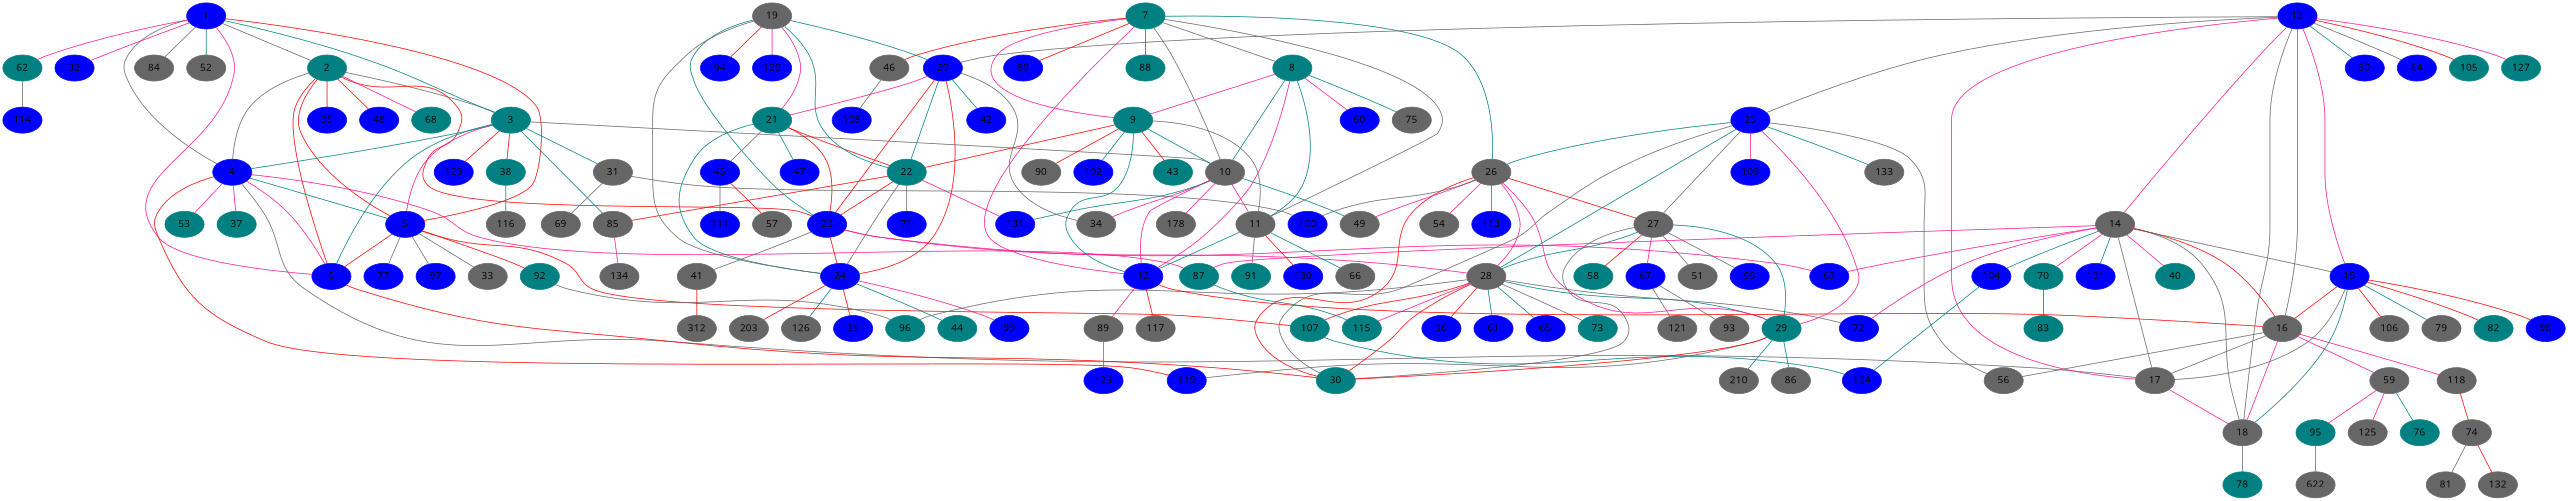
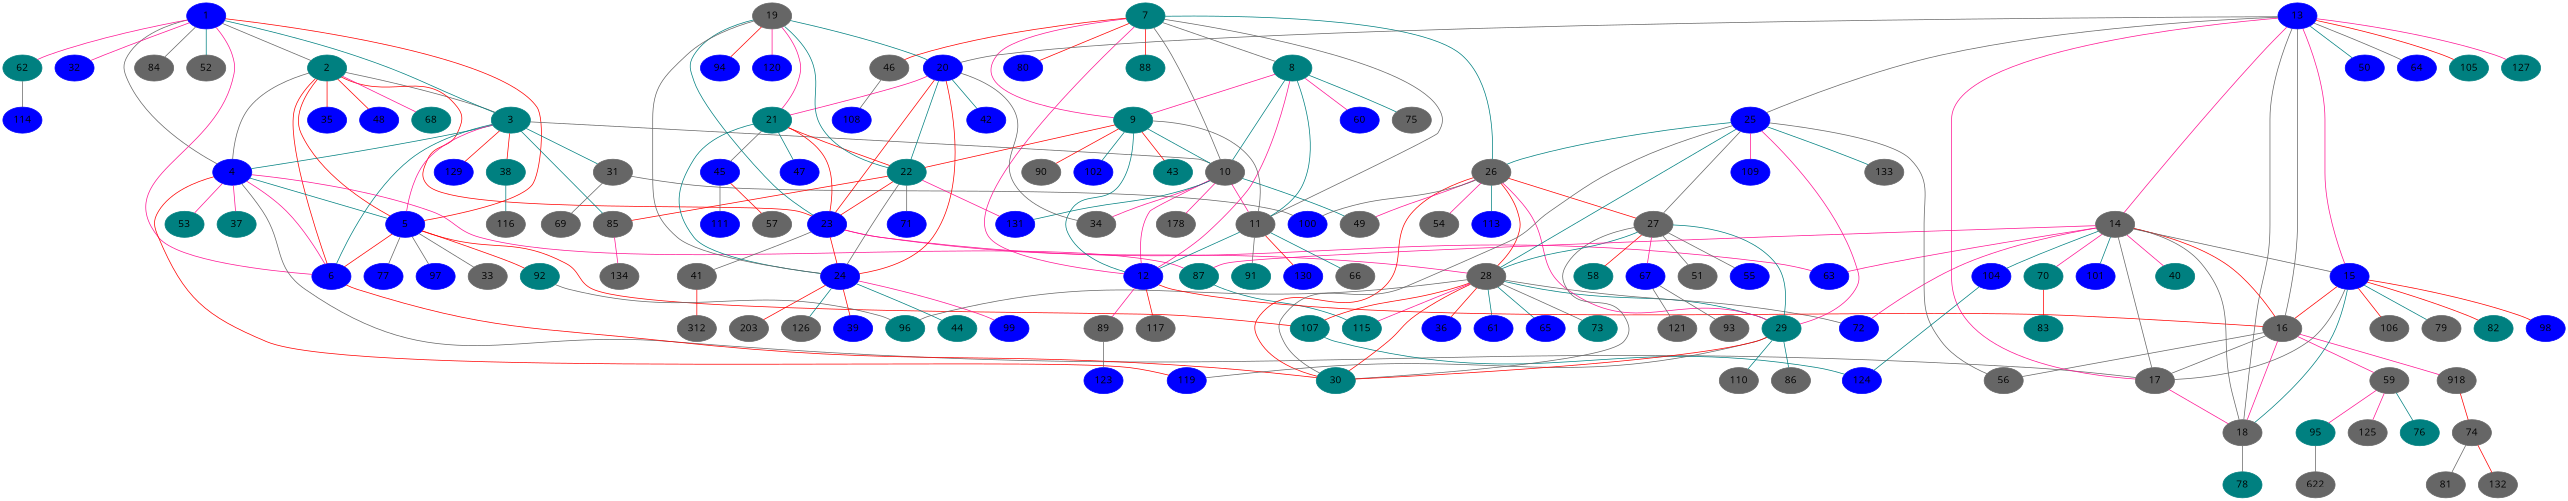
(1520, 226) -> (1520, 226)
(1739, 381) -> (1739, 381)
(2457, 381) -> (2457, 381)
